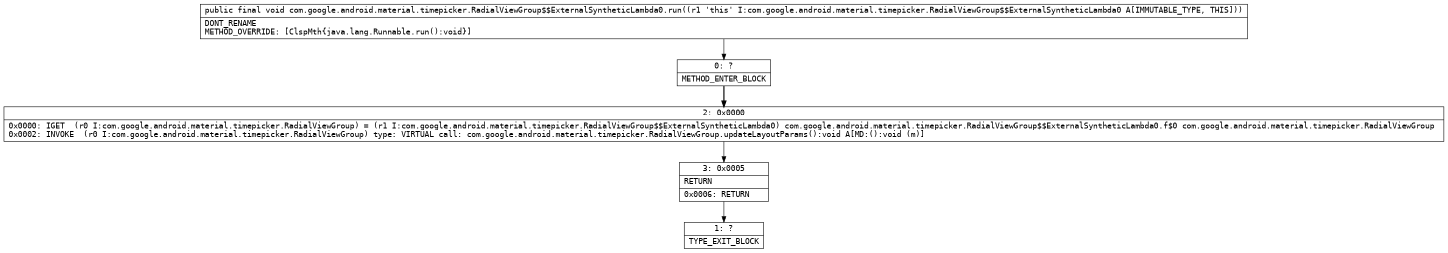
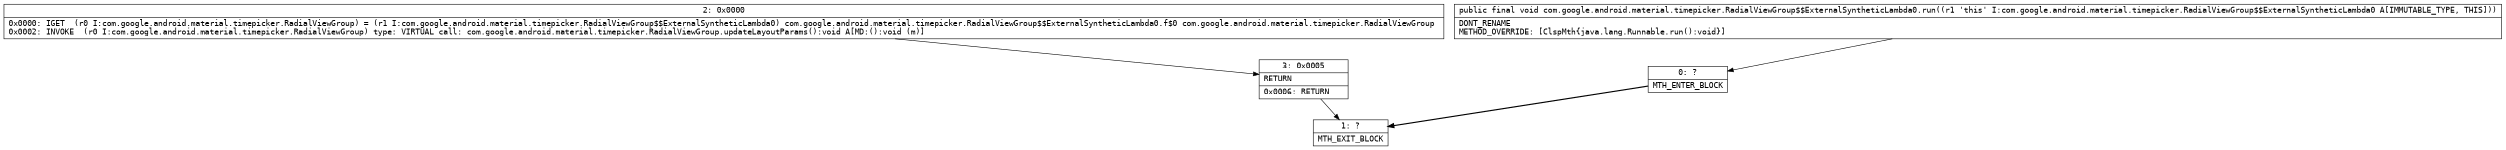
(724, 79) -> (1688, 86)
(724, 94) -> (1521, 106)
(724, 242) -> (1351, 139)
